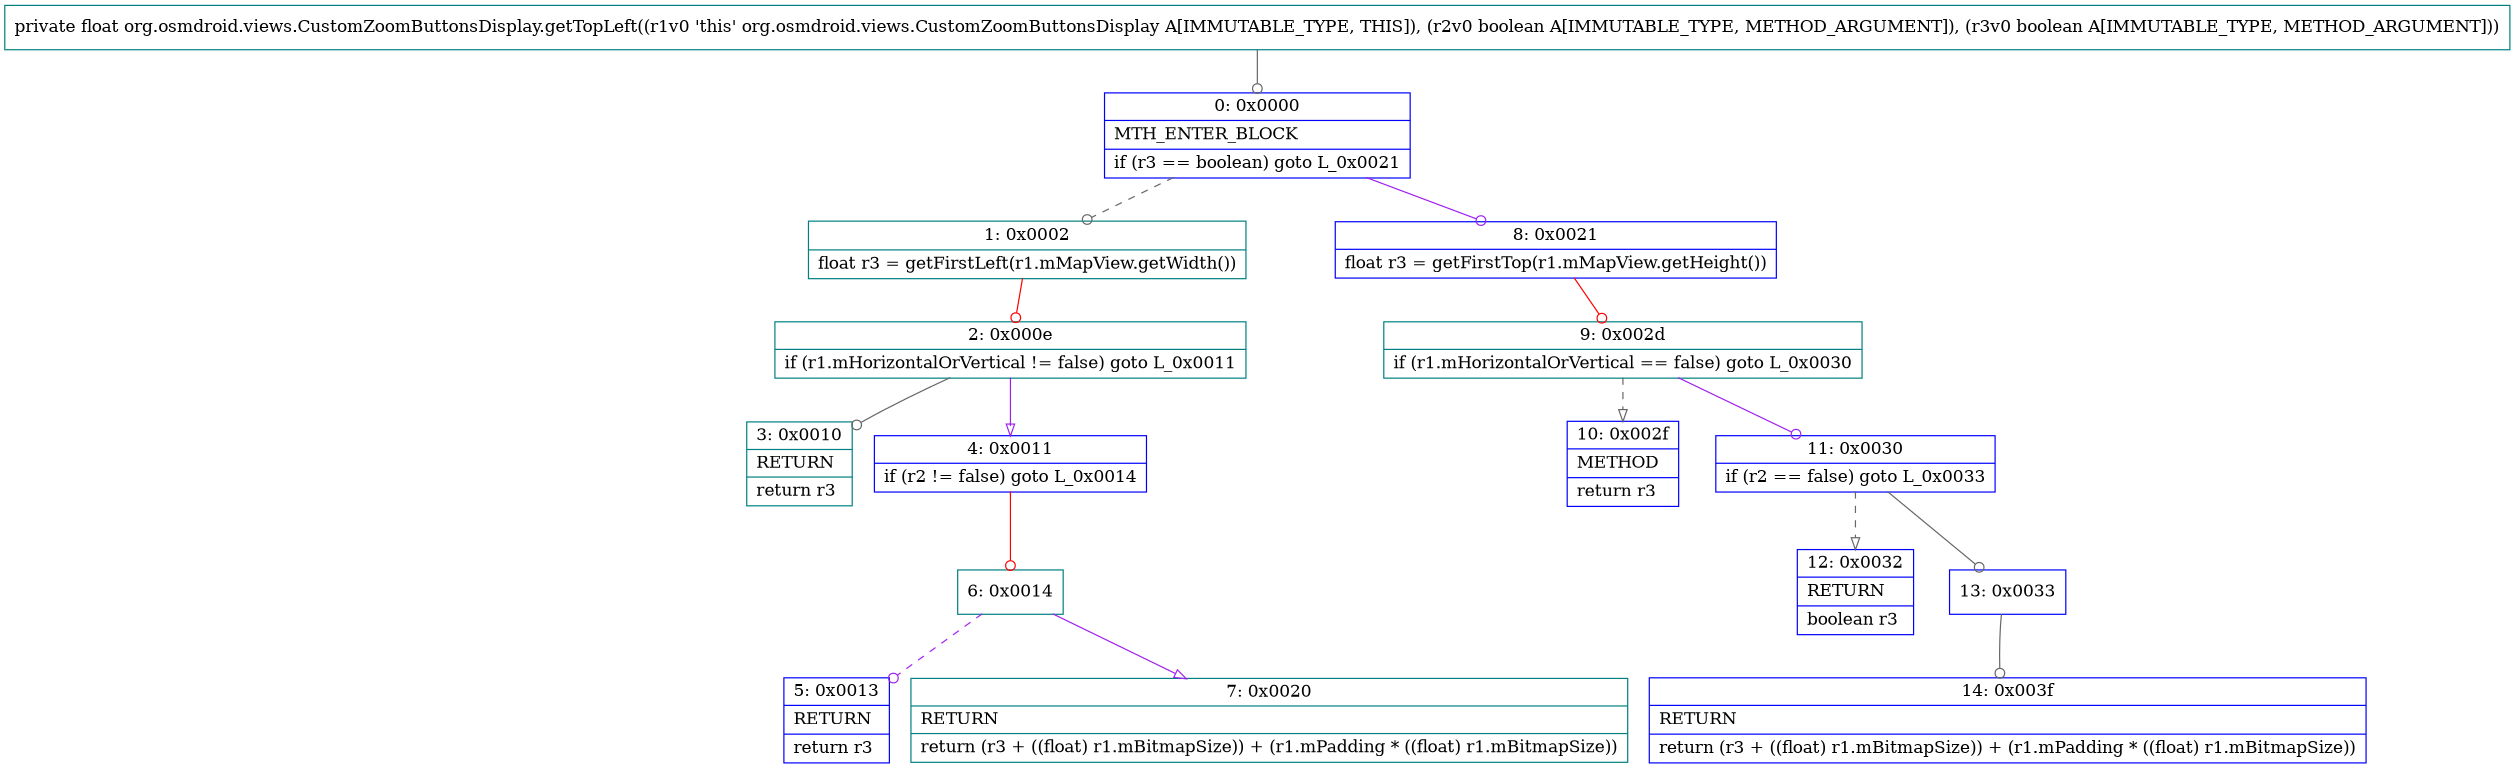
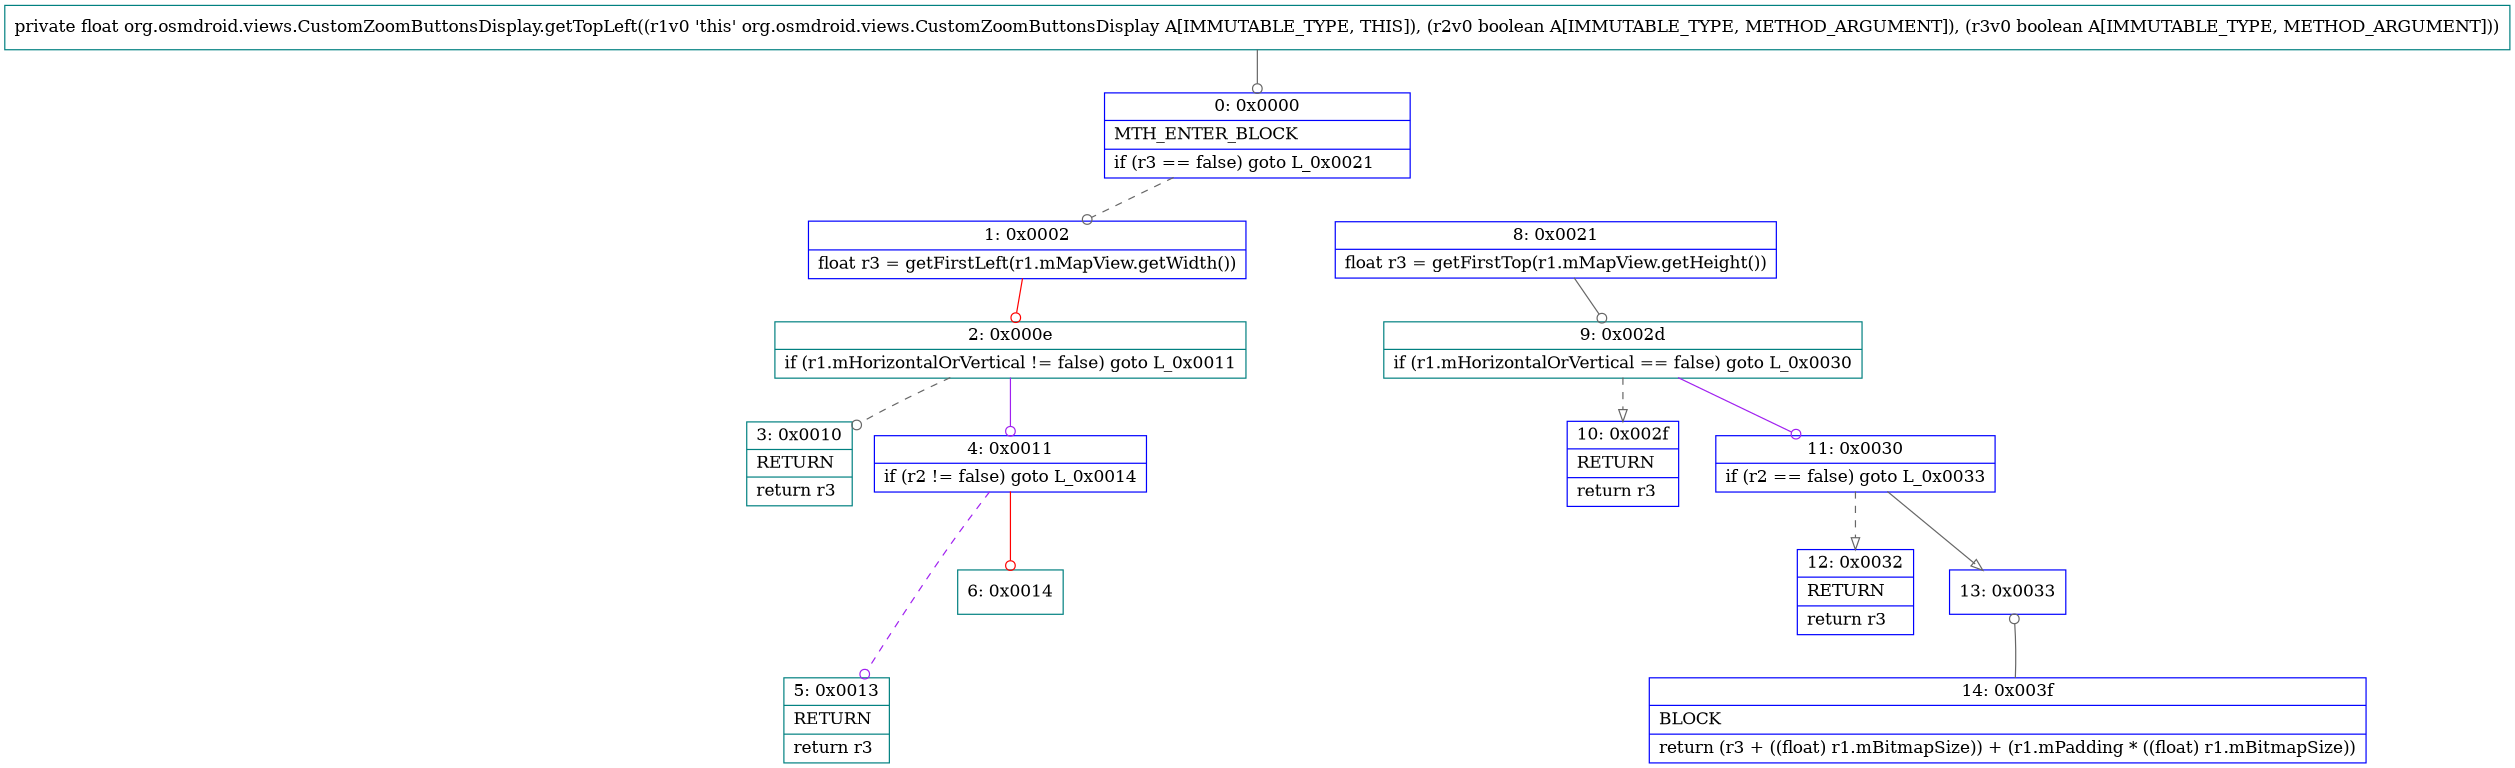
(1257, 163) -> (1244, 163)
(1421, 198) -> none
(1027, 250) -> (1027, 250)
(1587, 296) -> (1587, 296)
(905, 399) -> (905, 399)
(1010, 402) -> (1010, 402)
(1618, 463) -> (1616, 463)
(1931, 528) -> (1931, 528)
(1852, 620) -> (1847, 620)
(2000, 641) -> (2016, 651)
(940, 644) -> (926, 579)
(1698, 719) -> (1690, 719)
(837, 720) -> (837, 720)
(1269, 720) -> none
